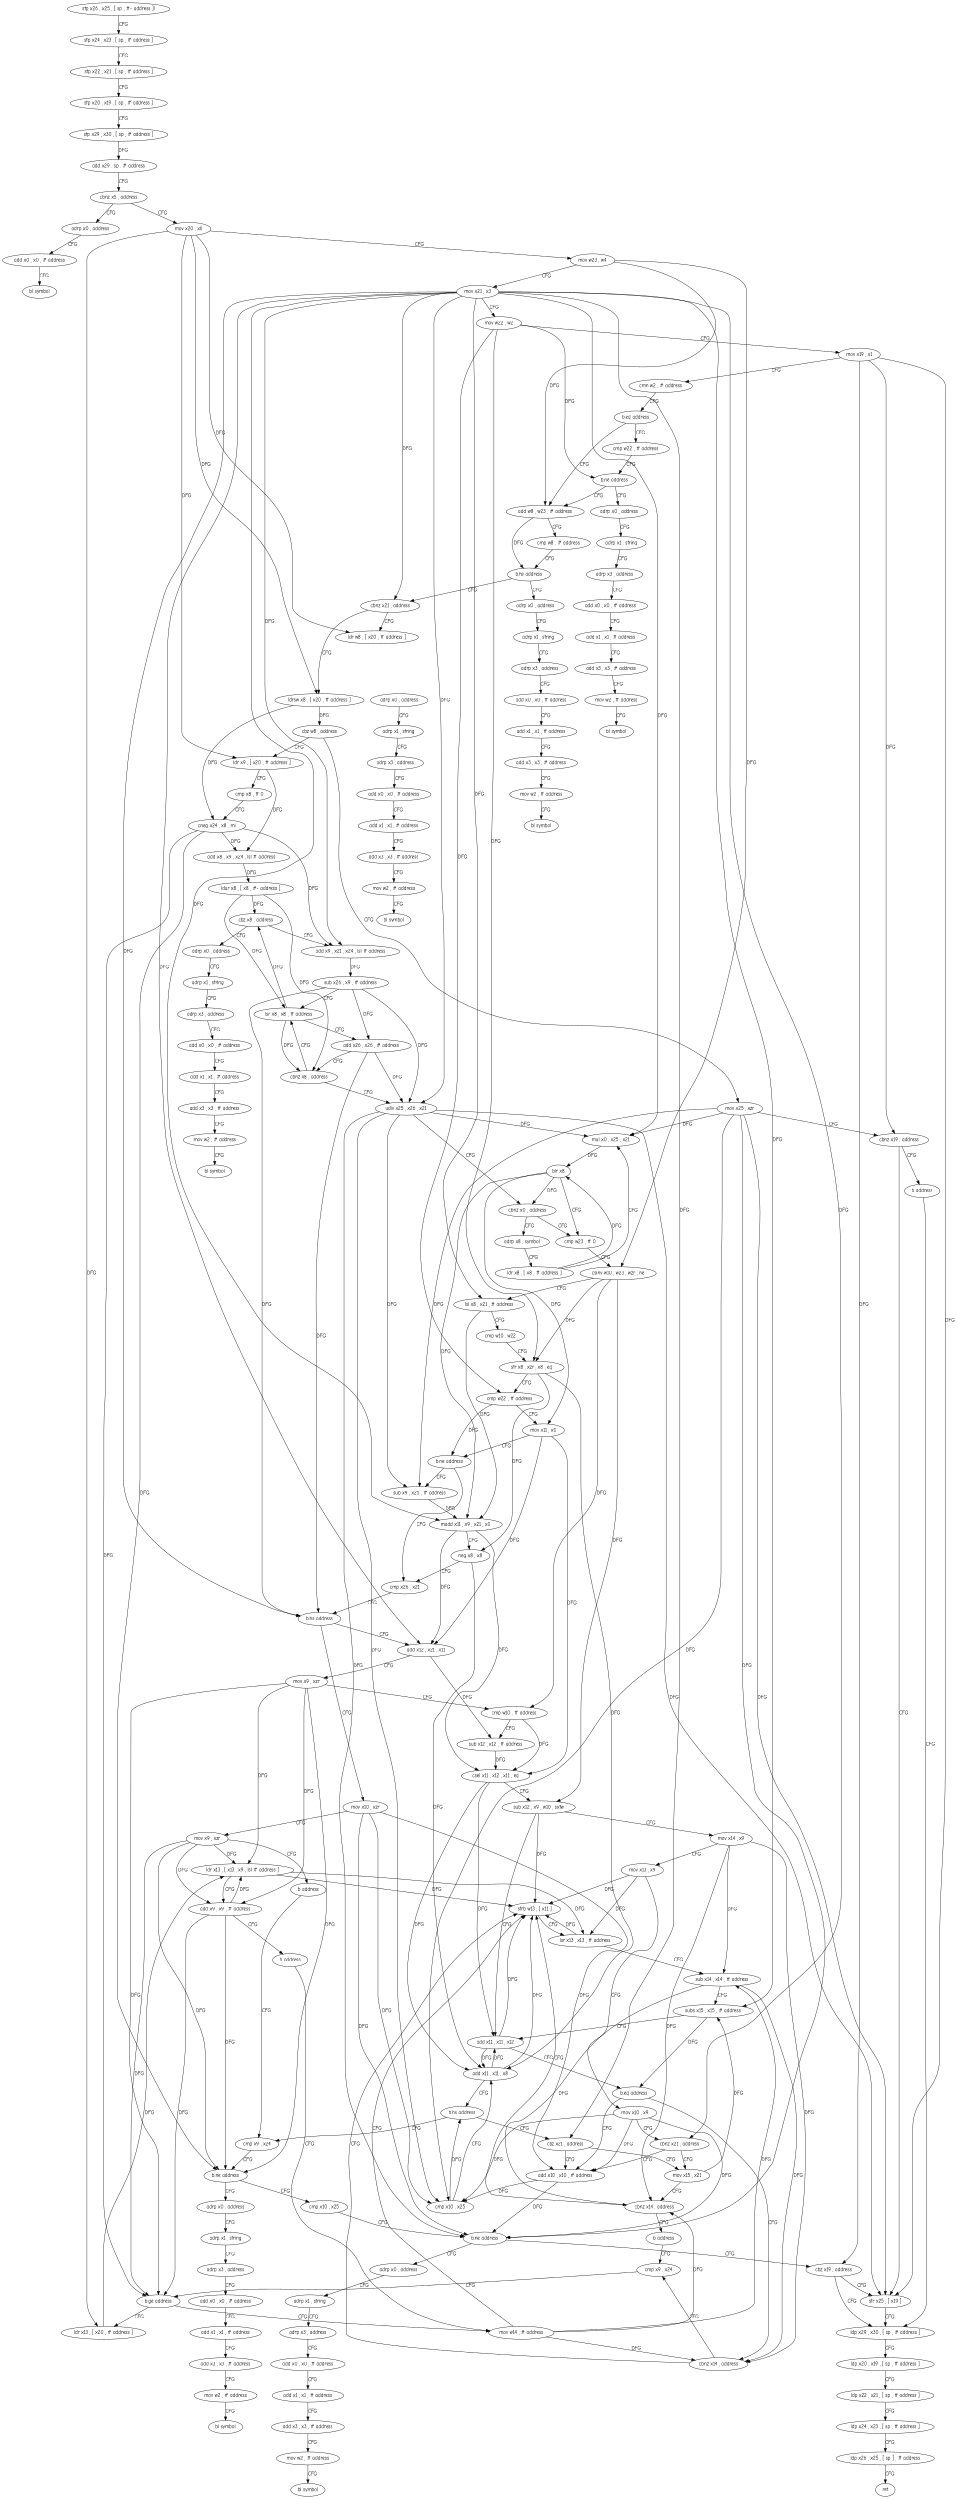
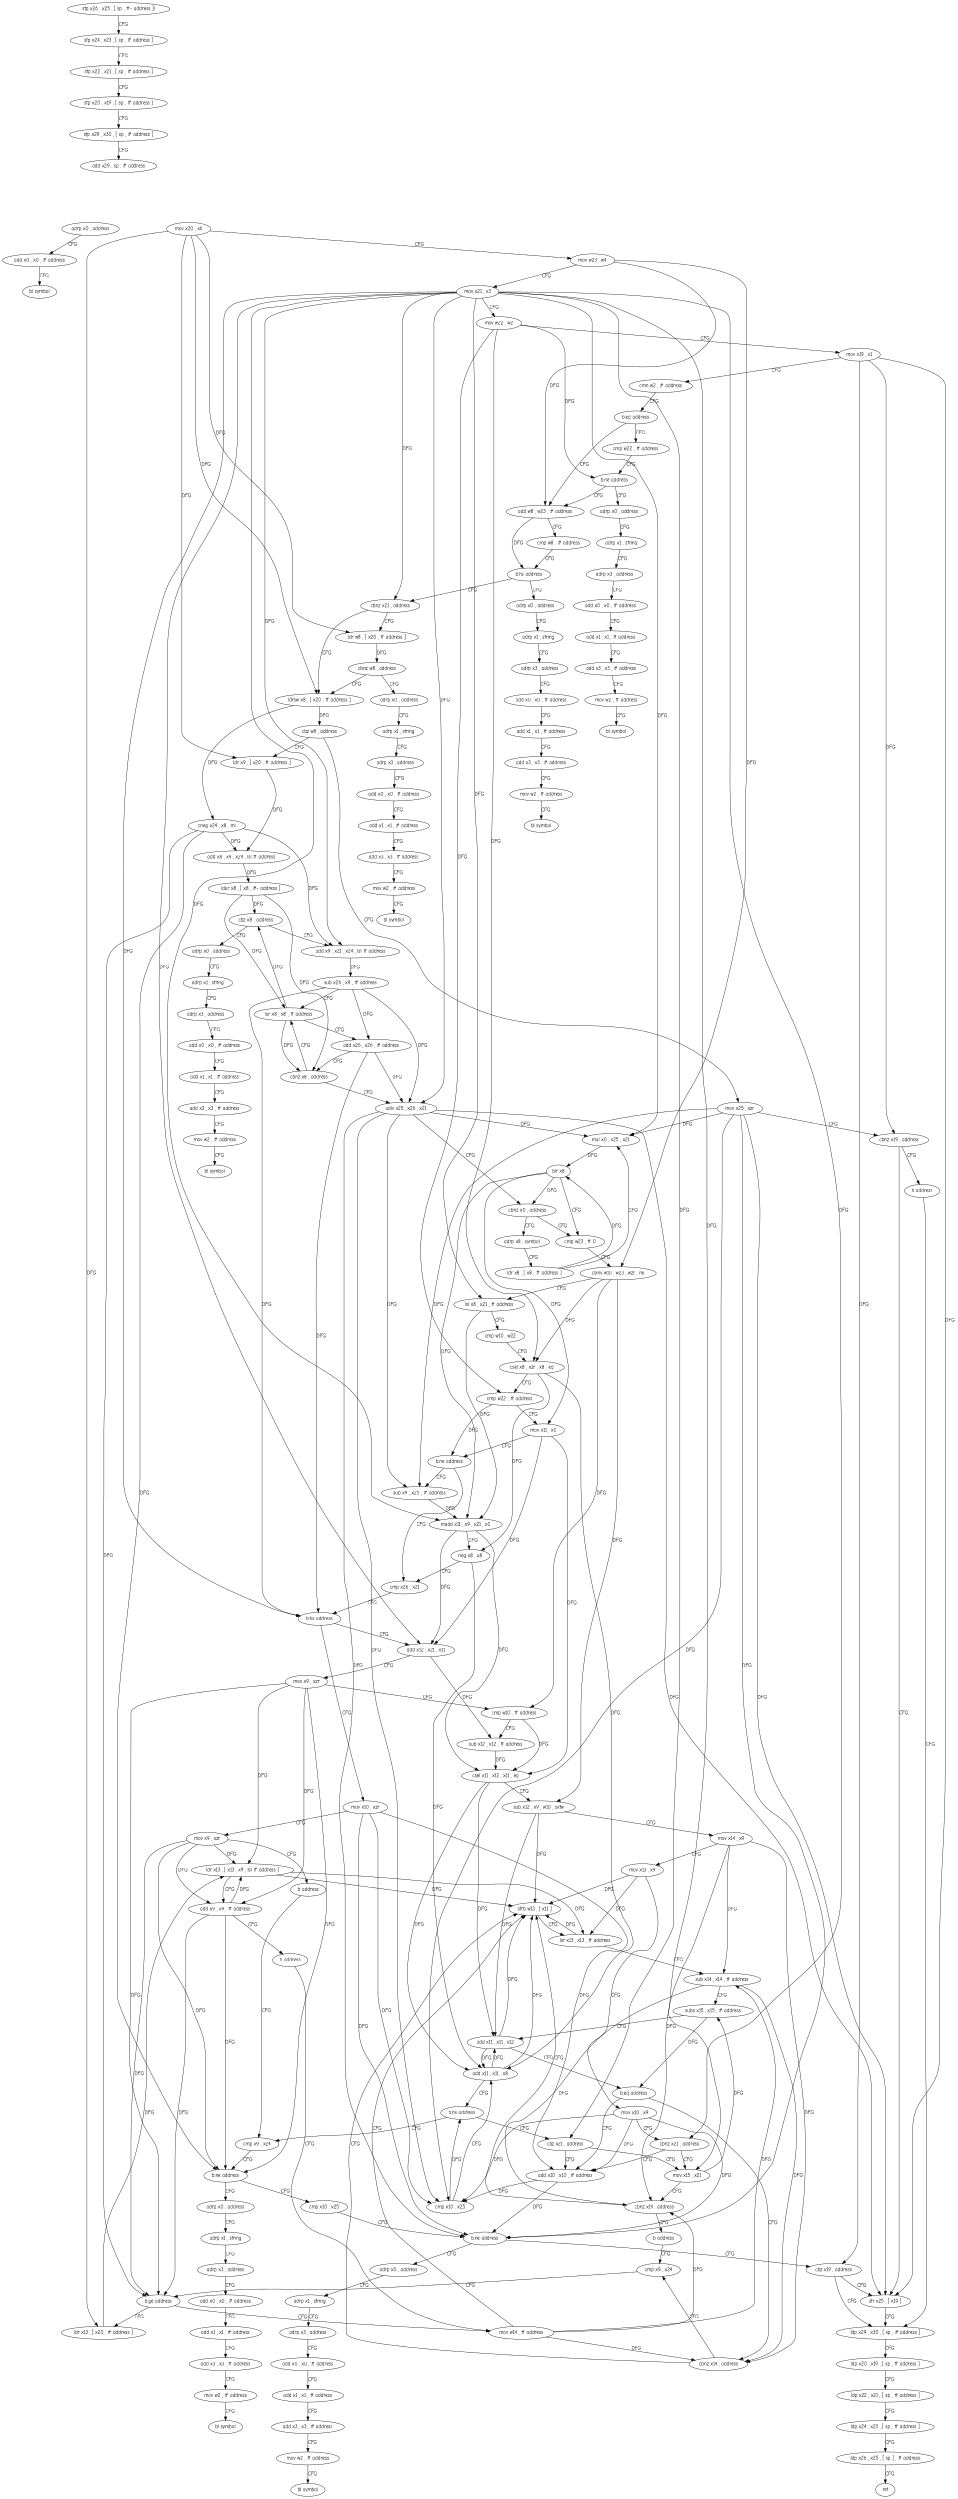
(123, 150) -> (123, 150)
(119, 198) -> none
none -> (377, 669)
(249, 794) -> none
(767, 1057) -> (707, 1171)
(532, 1368) -> (532, 1368)
(225, 1909) -> (225, 1909)
(507, 1925) -> (507, 1925)
